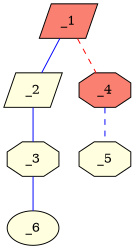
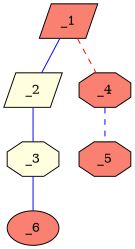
(105, 159) -> (105, 159)
(33, 228) -> (33, 228)
